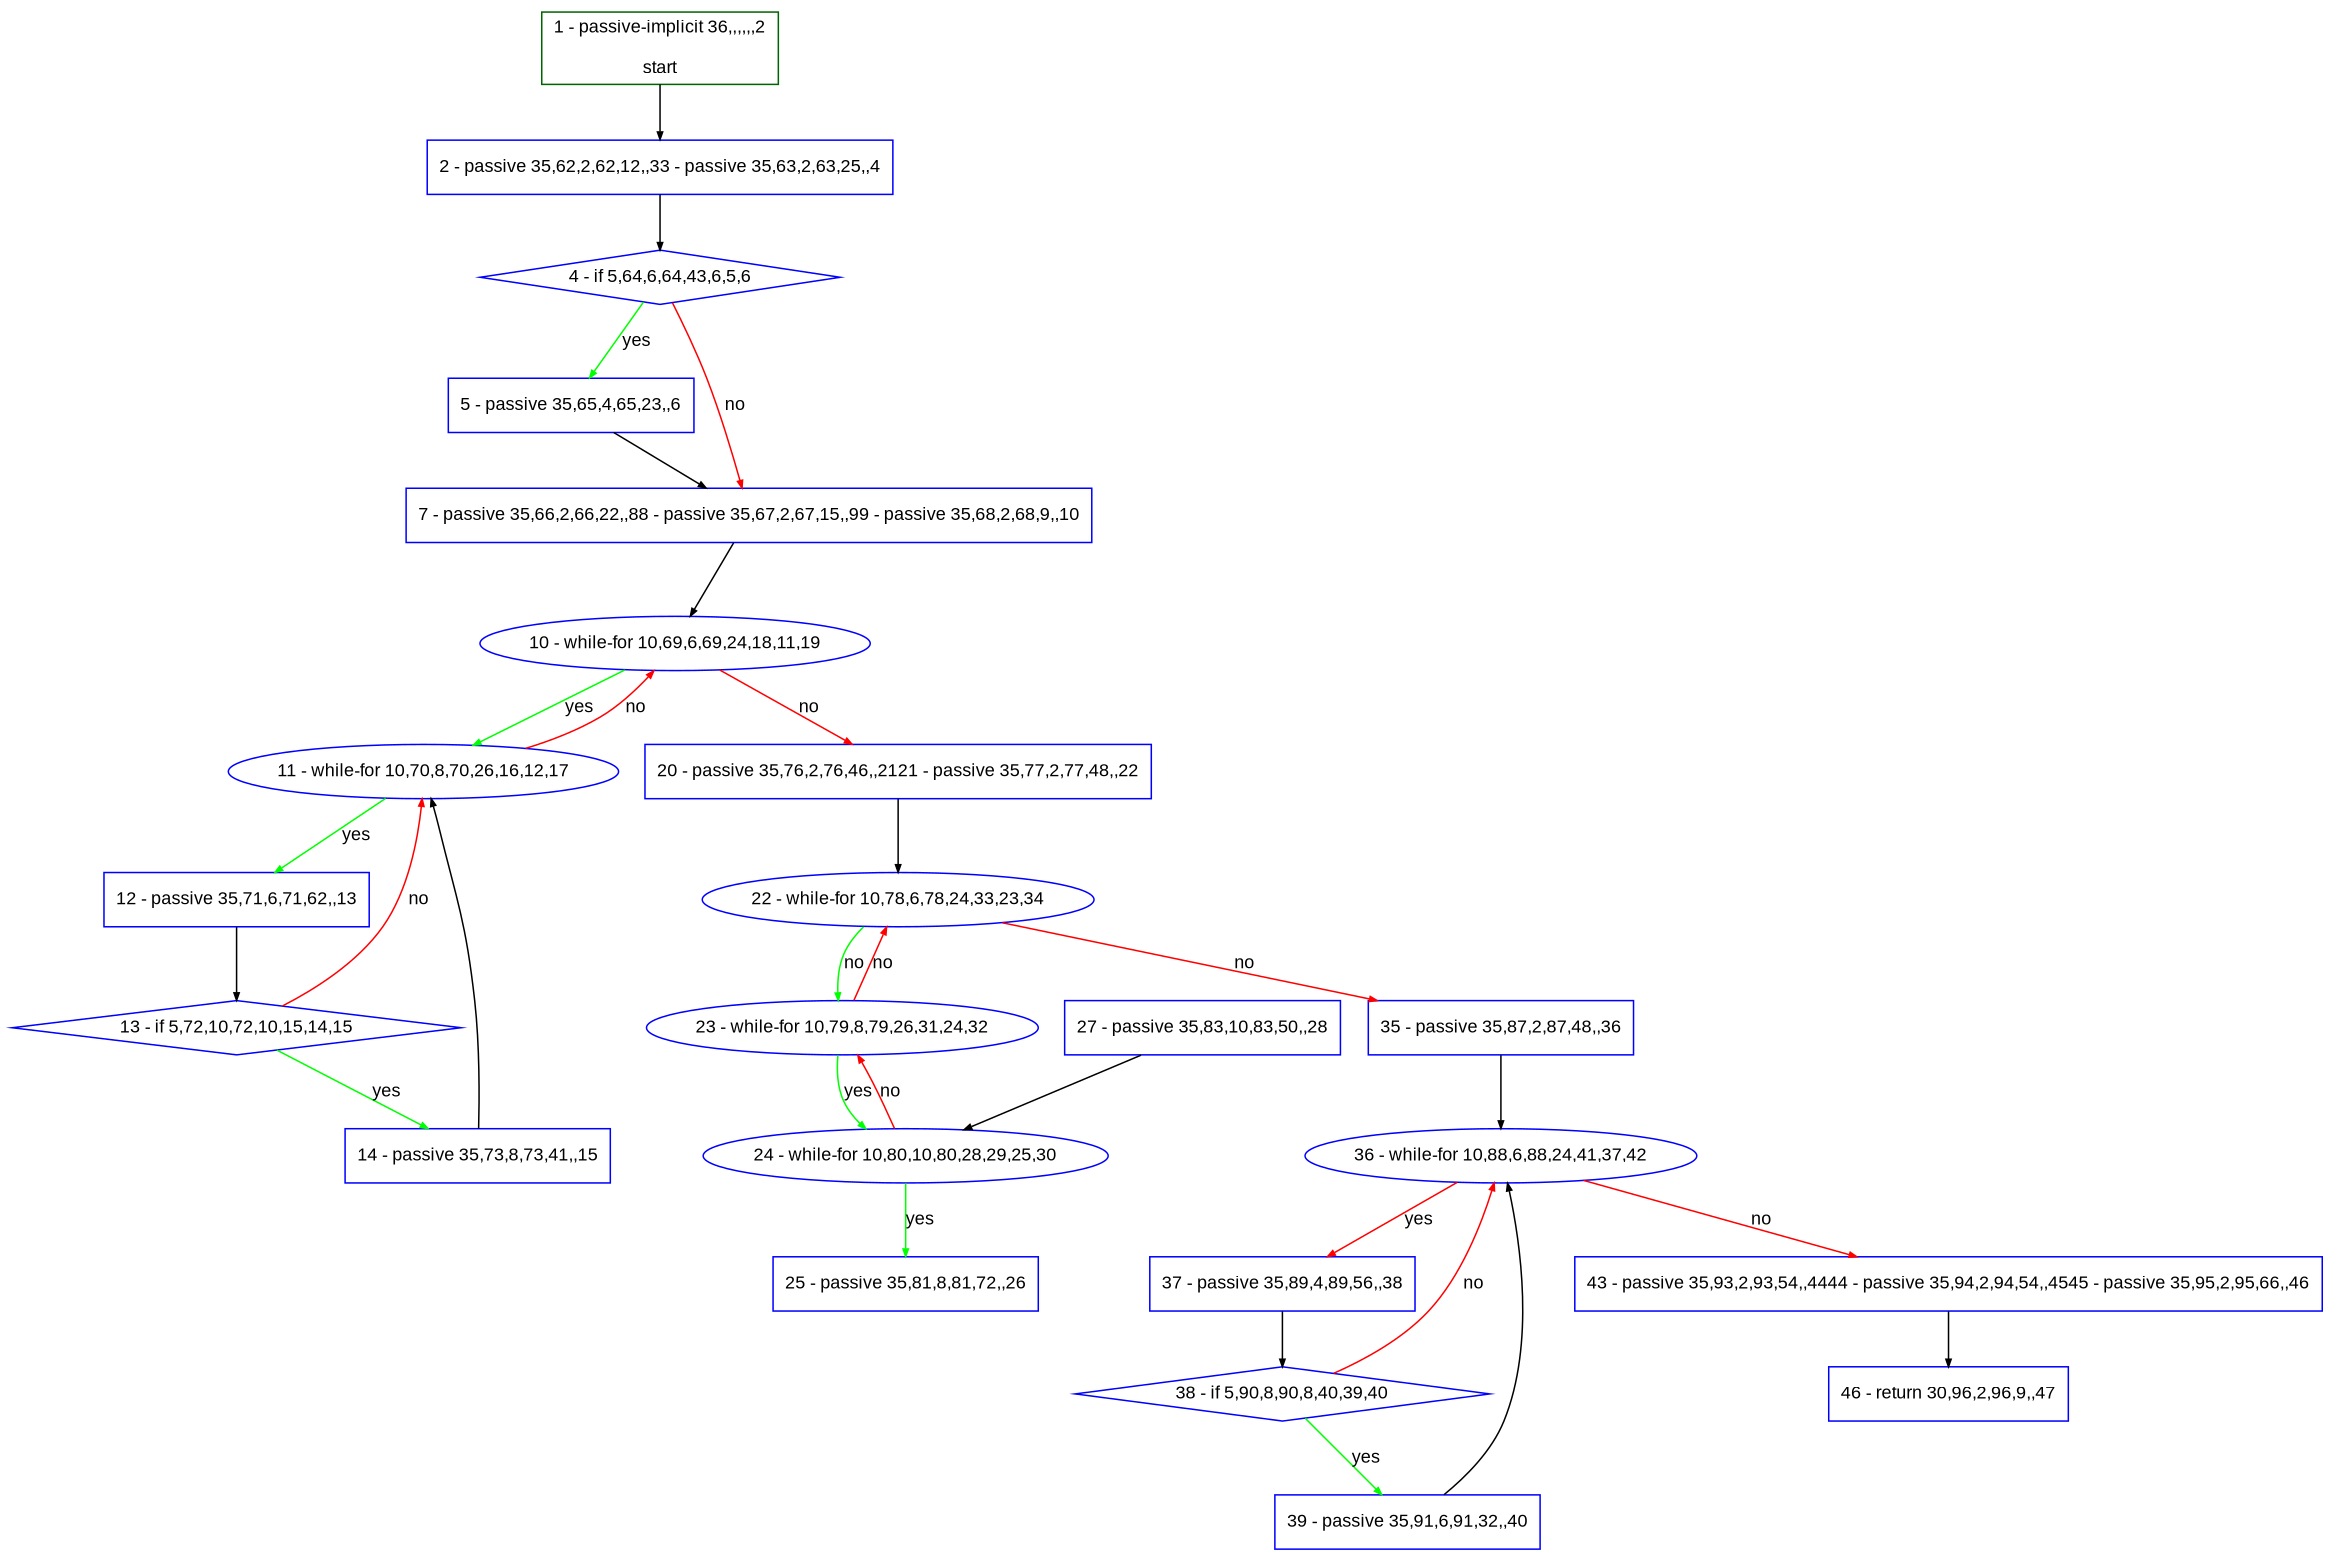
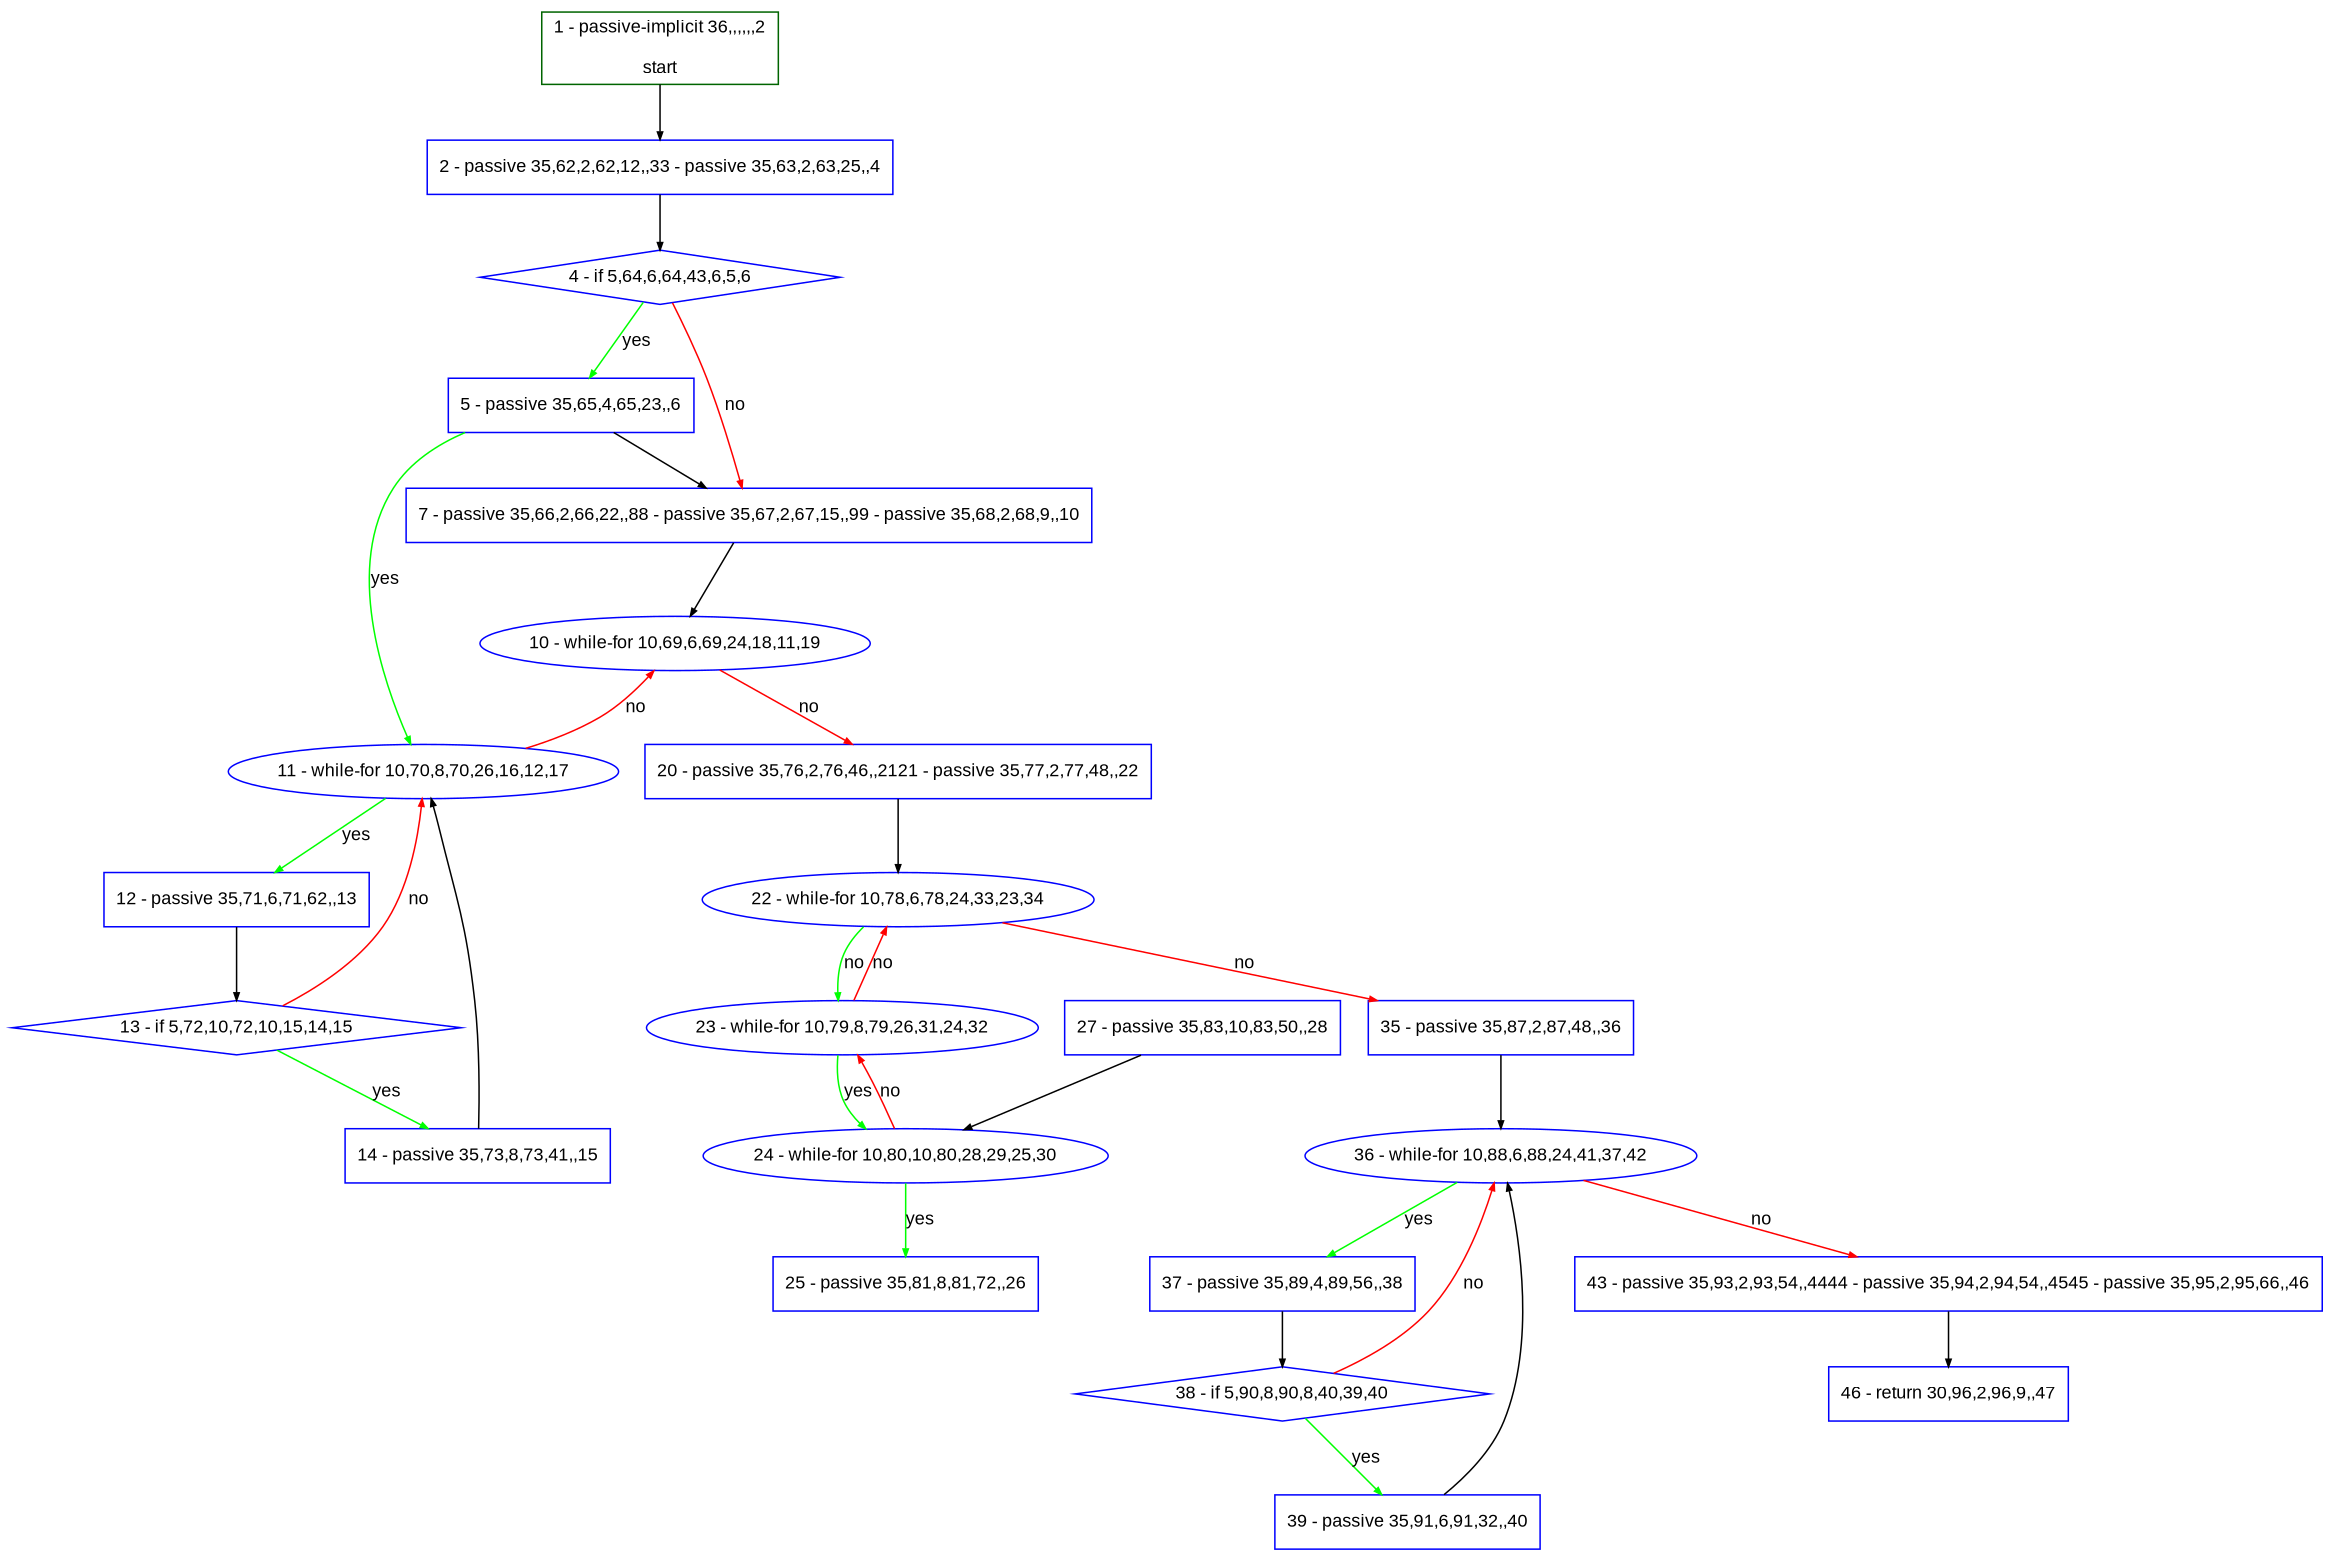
(552, 706) -> (370, 567)
(1396, 1218) -> (1396, 1218)
